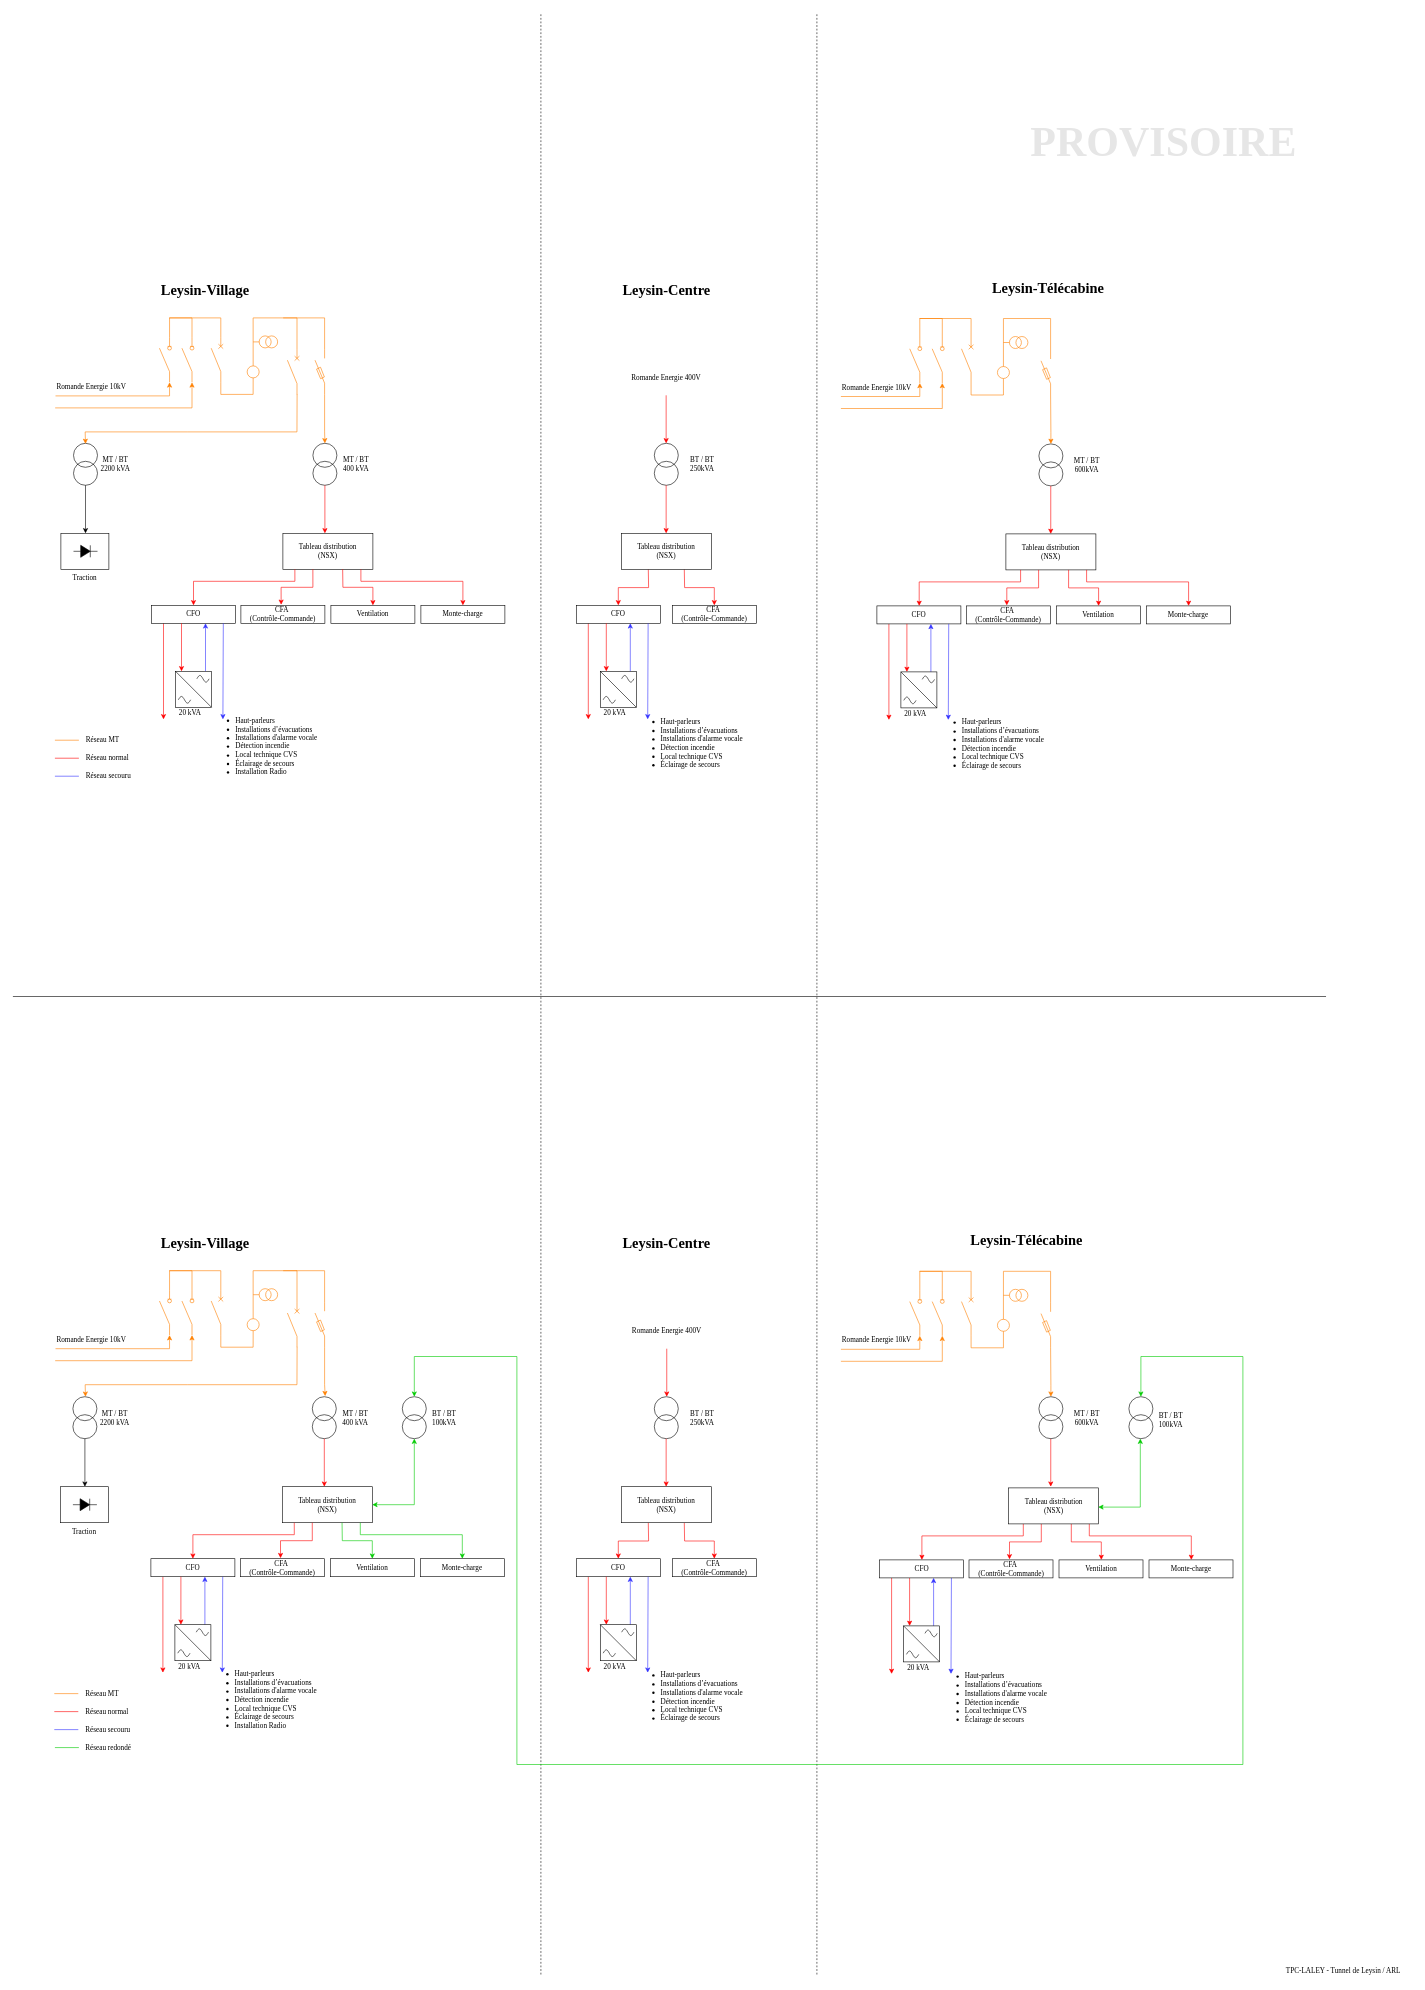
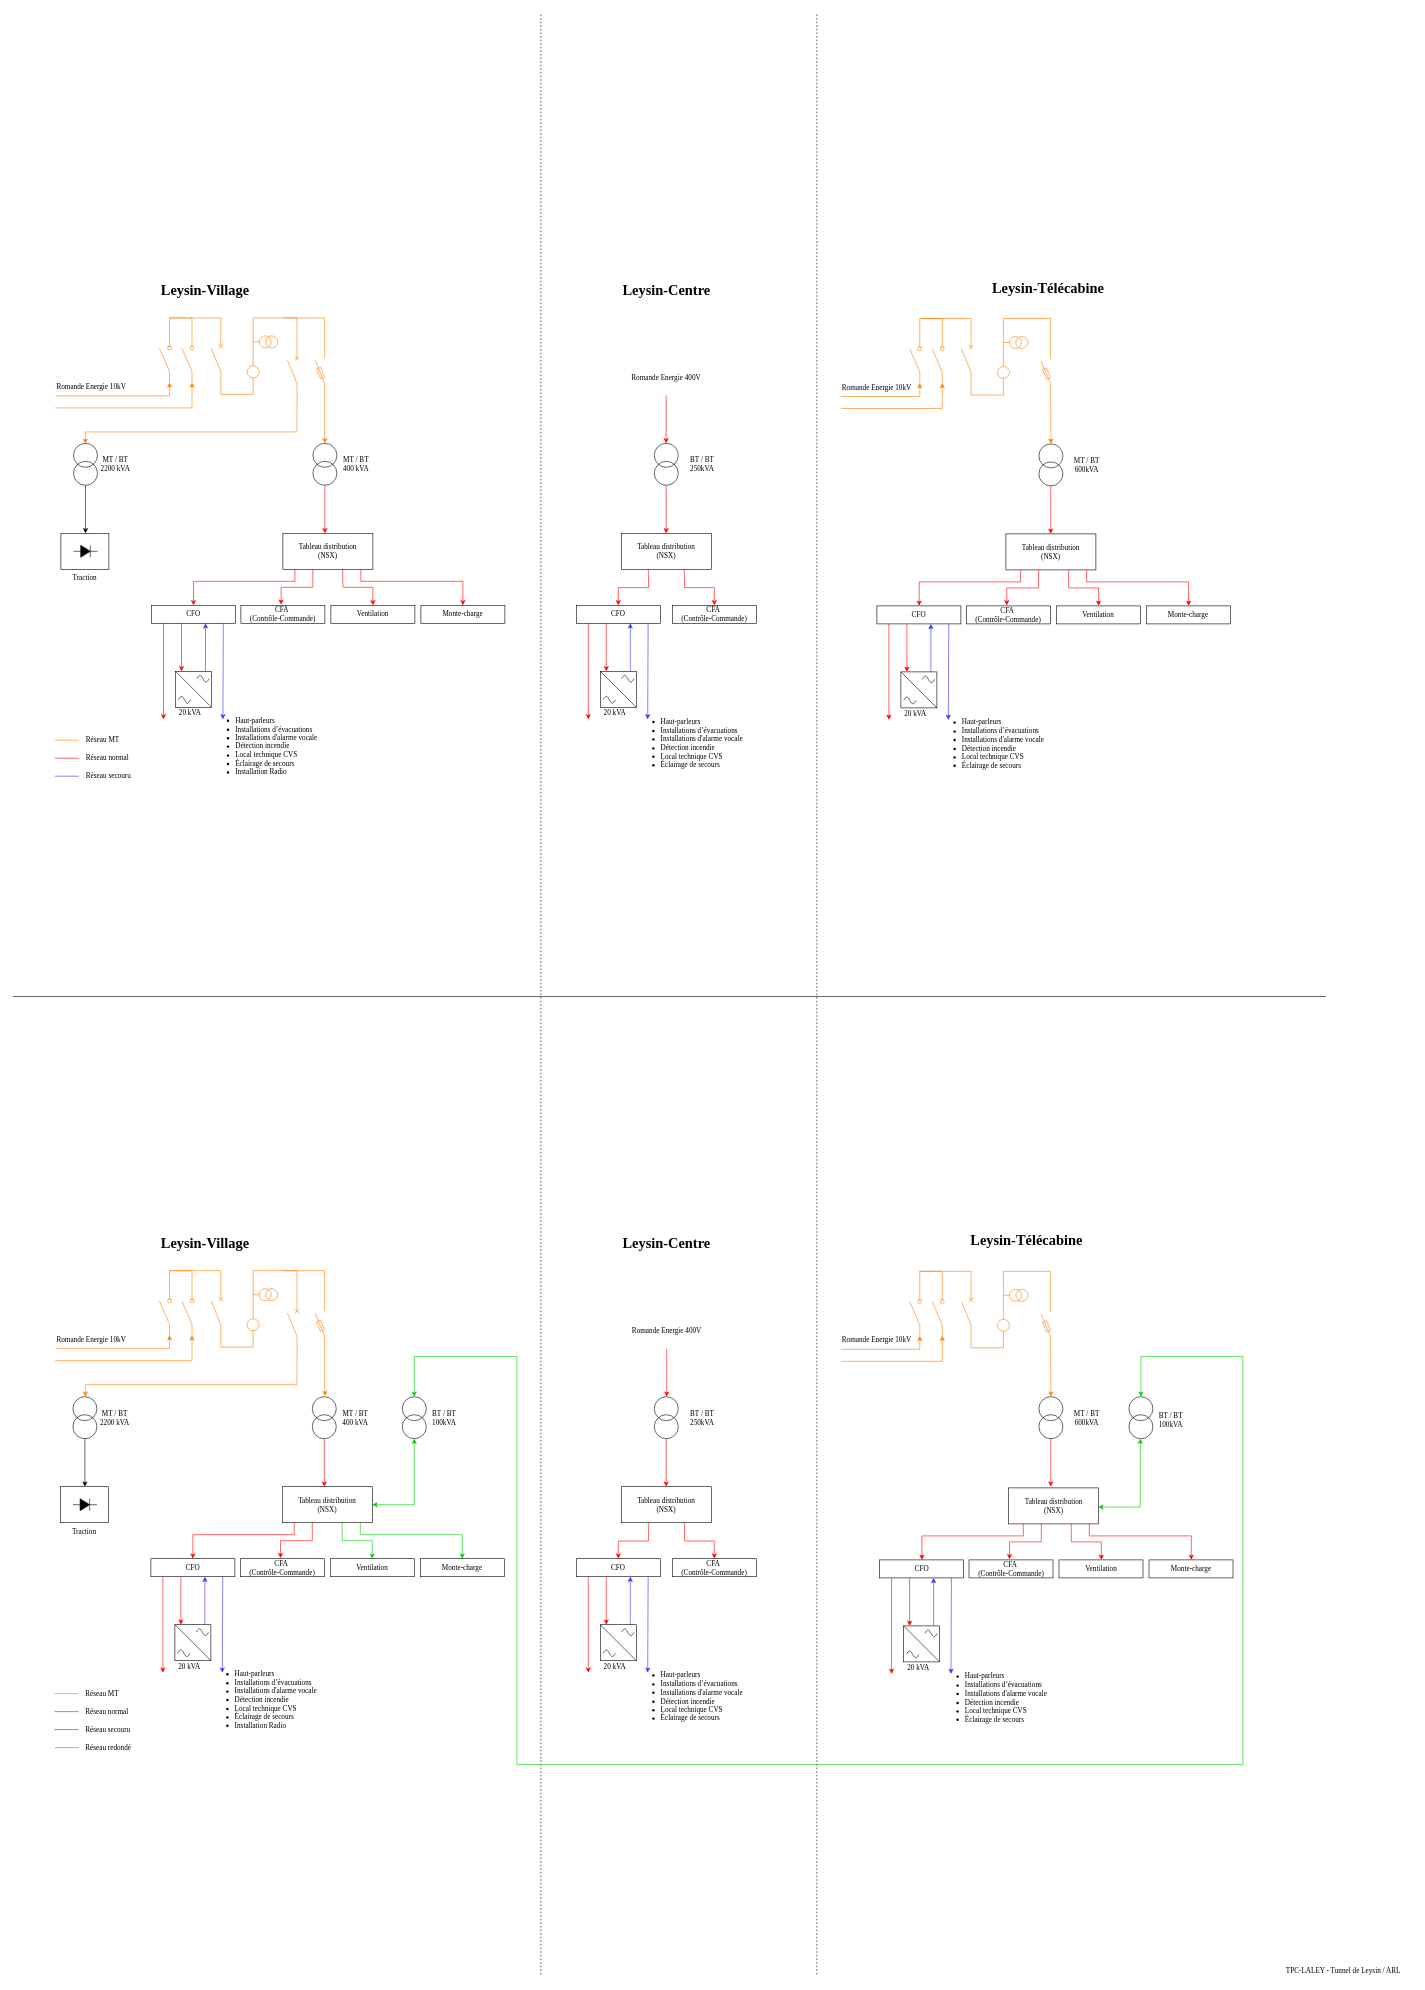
(1164, 141) -> none
